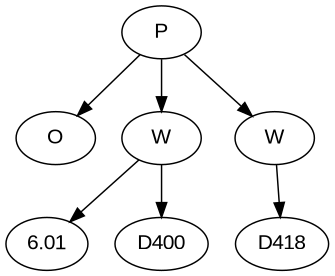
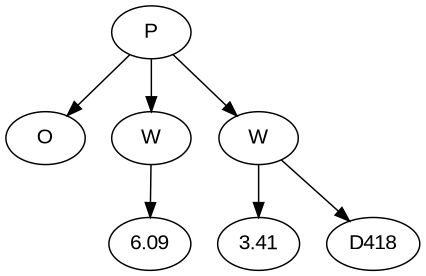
(47, 244) -> (150, 244)
(162, 244) -> none
none -> (259, 244)
